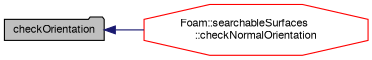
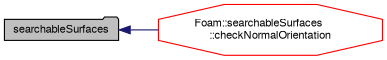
(54, 30) -> (62, 30)
